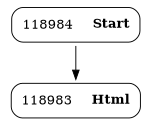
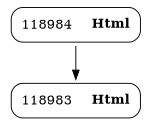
(111, 24) -> (111, 24)
